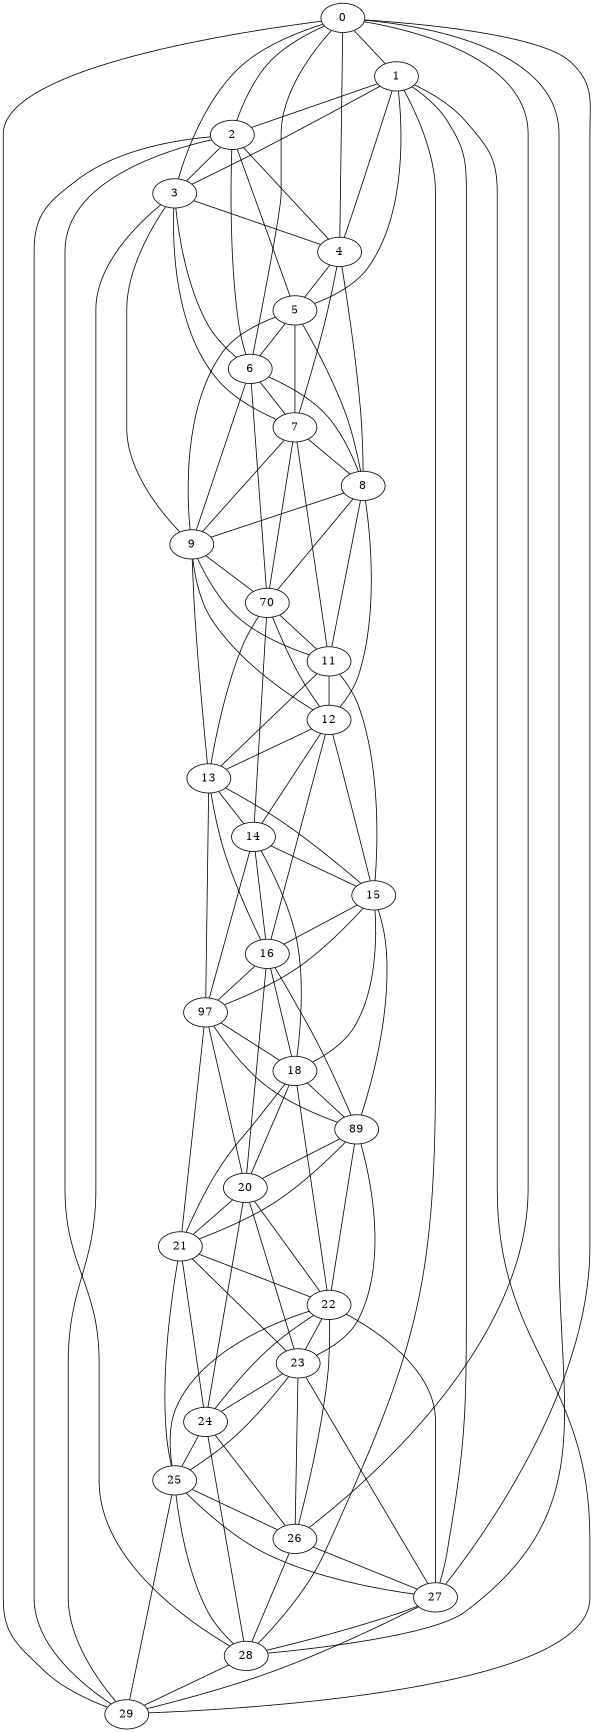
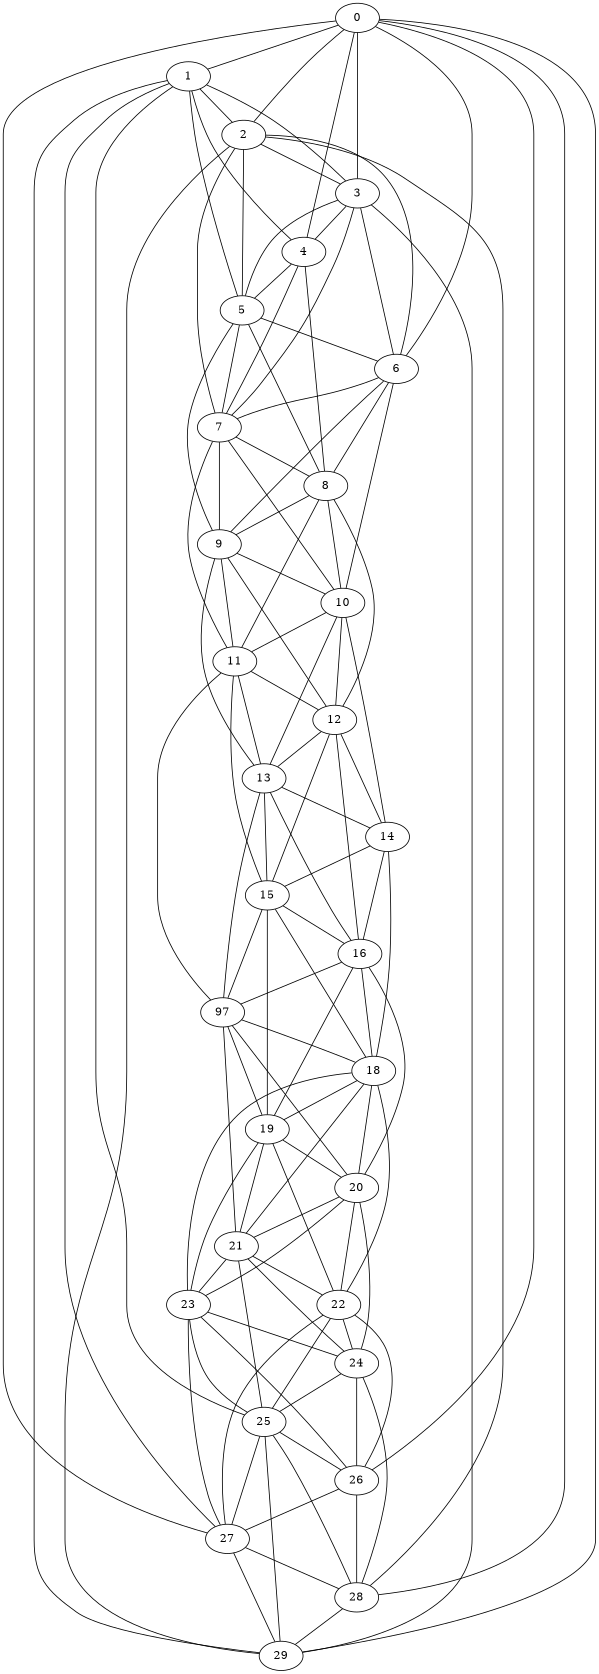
(288, 196) -> (197, 278)
(127, 373) -> (277, 235)
(267, 603) -> (343, 603)
(436, 884) -> (96, 768)
(230, 925) -> (158, 834)
(357, 1129) -> (267, 1129)
(314, 1334) -> (218, 1140)
